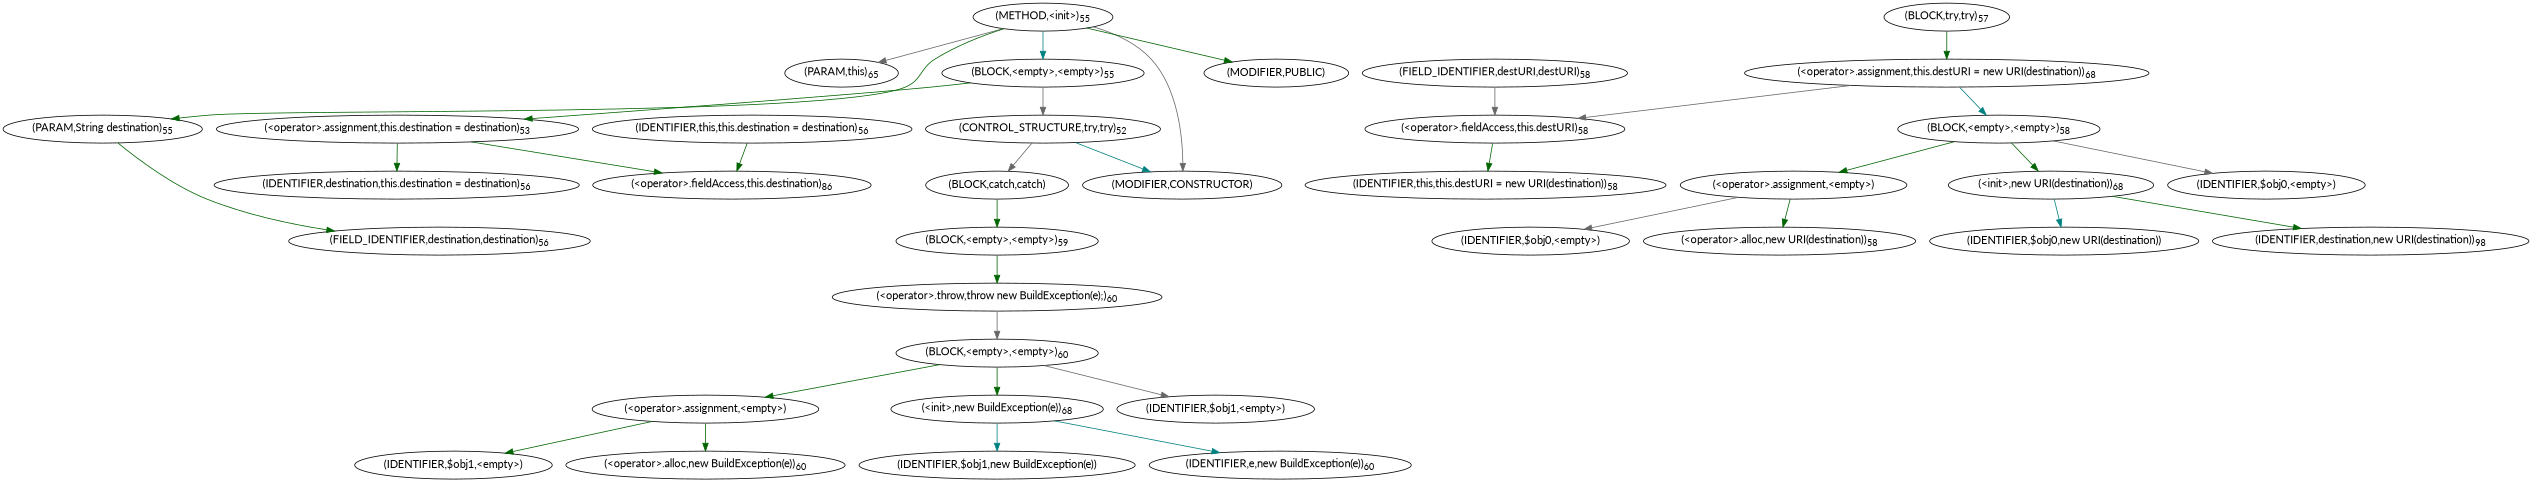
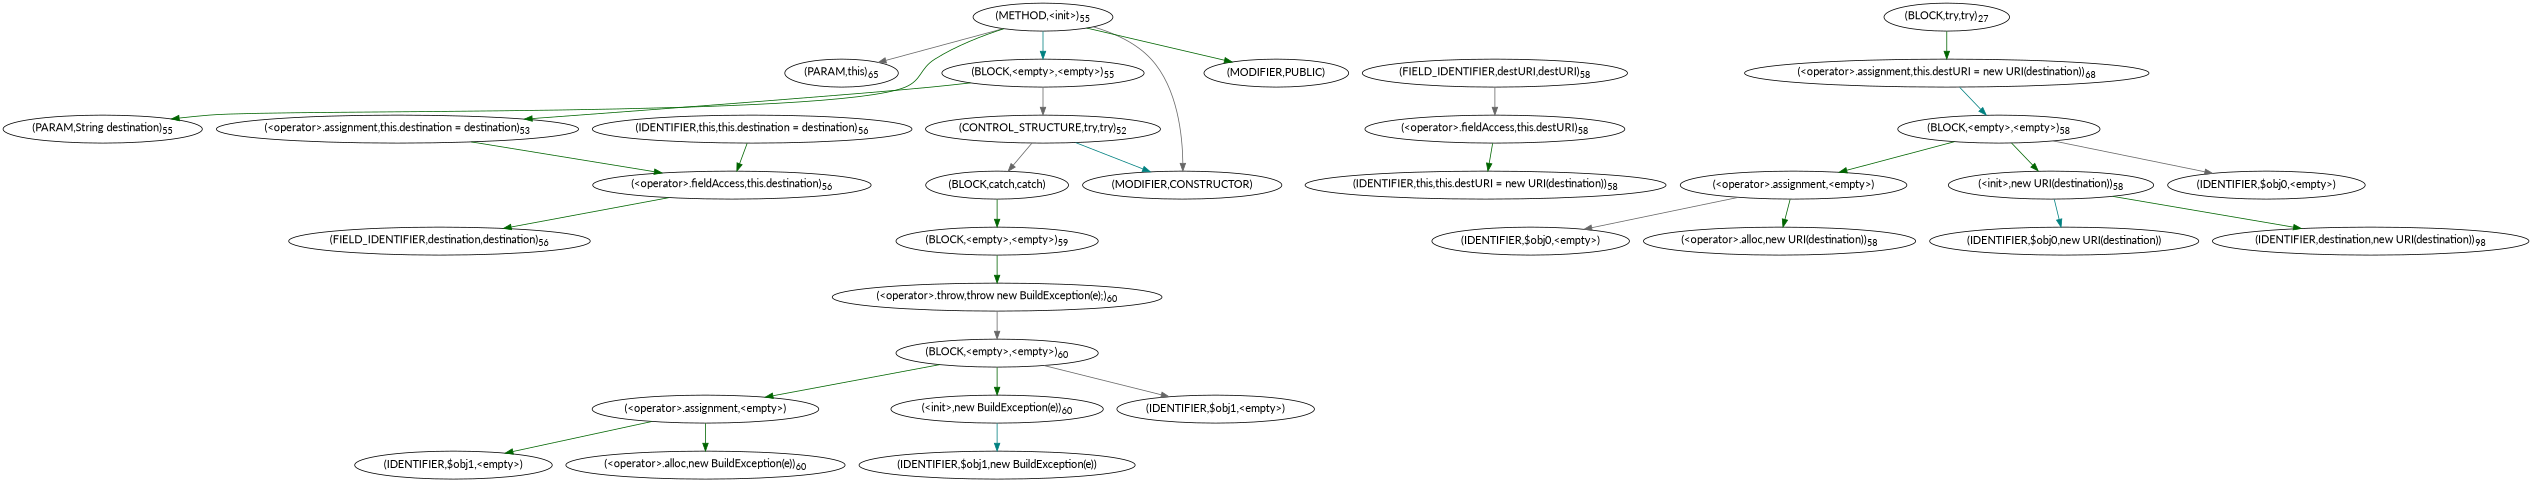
(1983, 16) -> (1983, 16)
(1718, 101) -> none
(827, 184) -> (827, 184)
(2118, 184) -> (2118, 184)
(397, 185) -> none
(216, 202) -> (590, 212)
(1067, 408) -> (1067, 408)
(1280, 465) -> none
